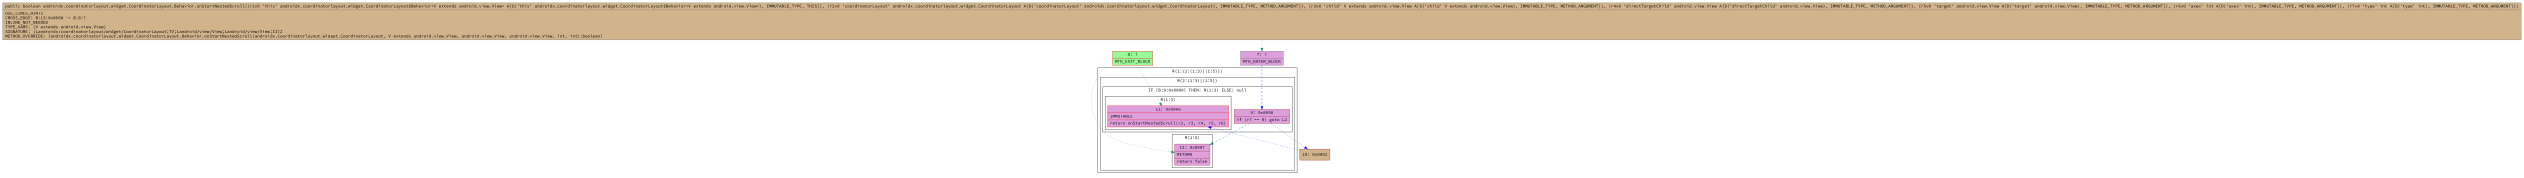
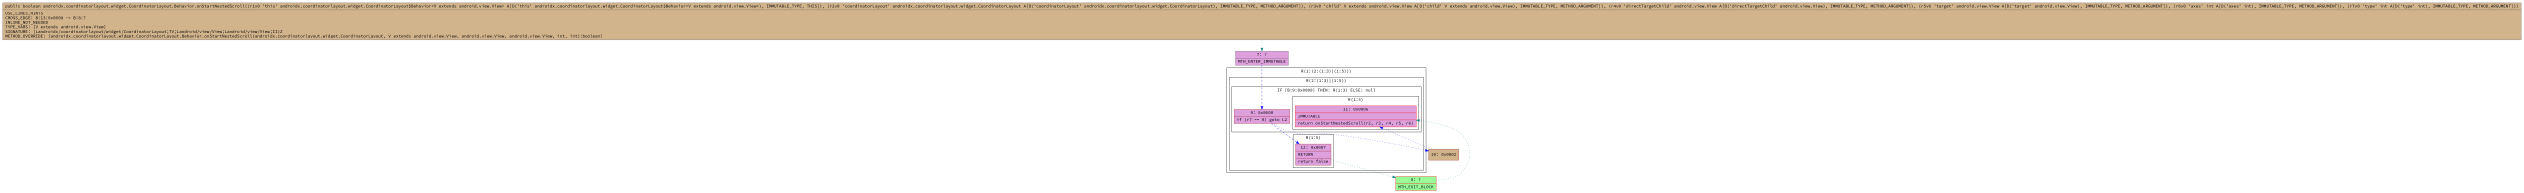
(1262, 62) -> (1262, 62)
(1095, 118) -> (1362, 168)
(1229, 134) -> (1286, 134)
